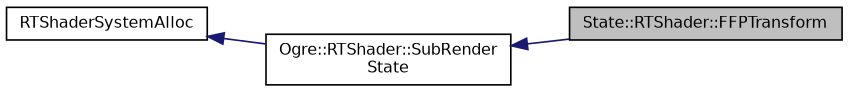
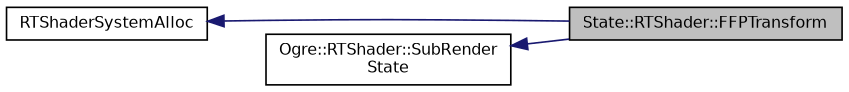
(245, 41) -> (397, 20)
